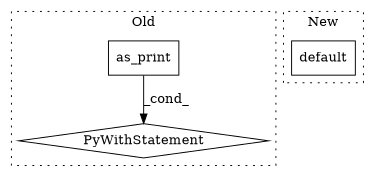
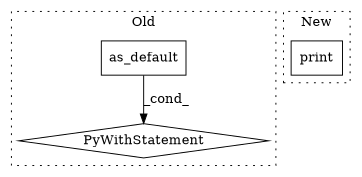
(144, 58) -> (144, 58)
(323, 58) -> (317, 58)
